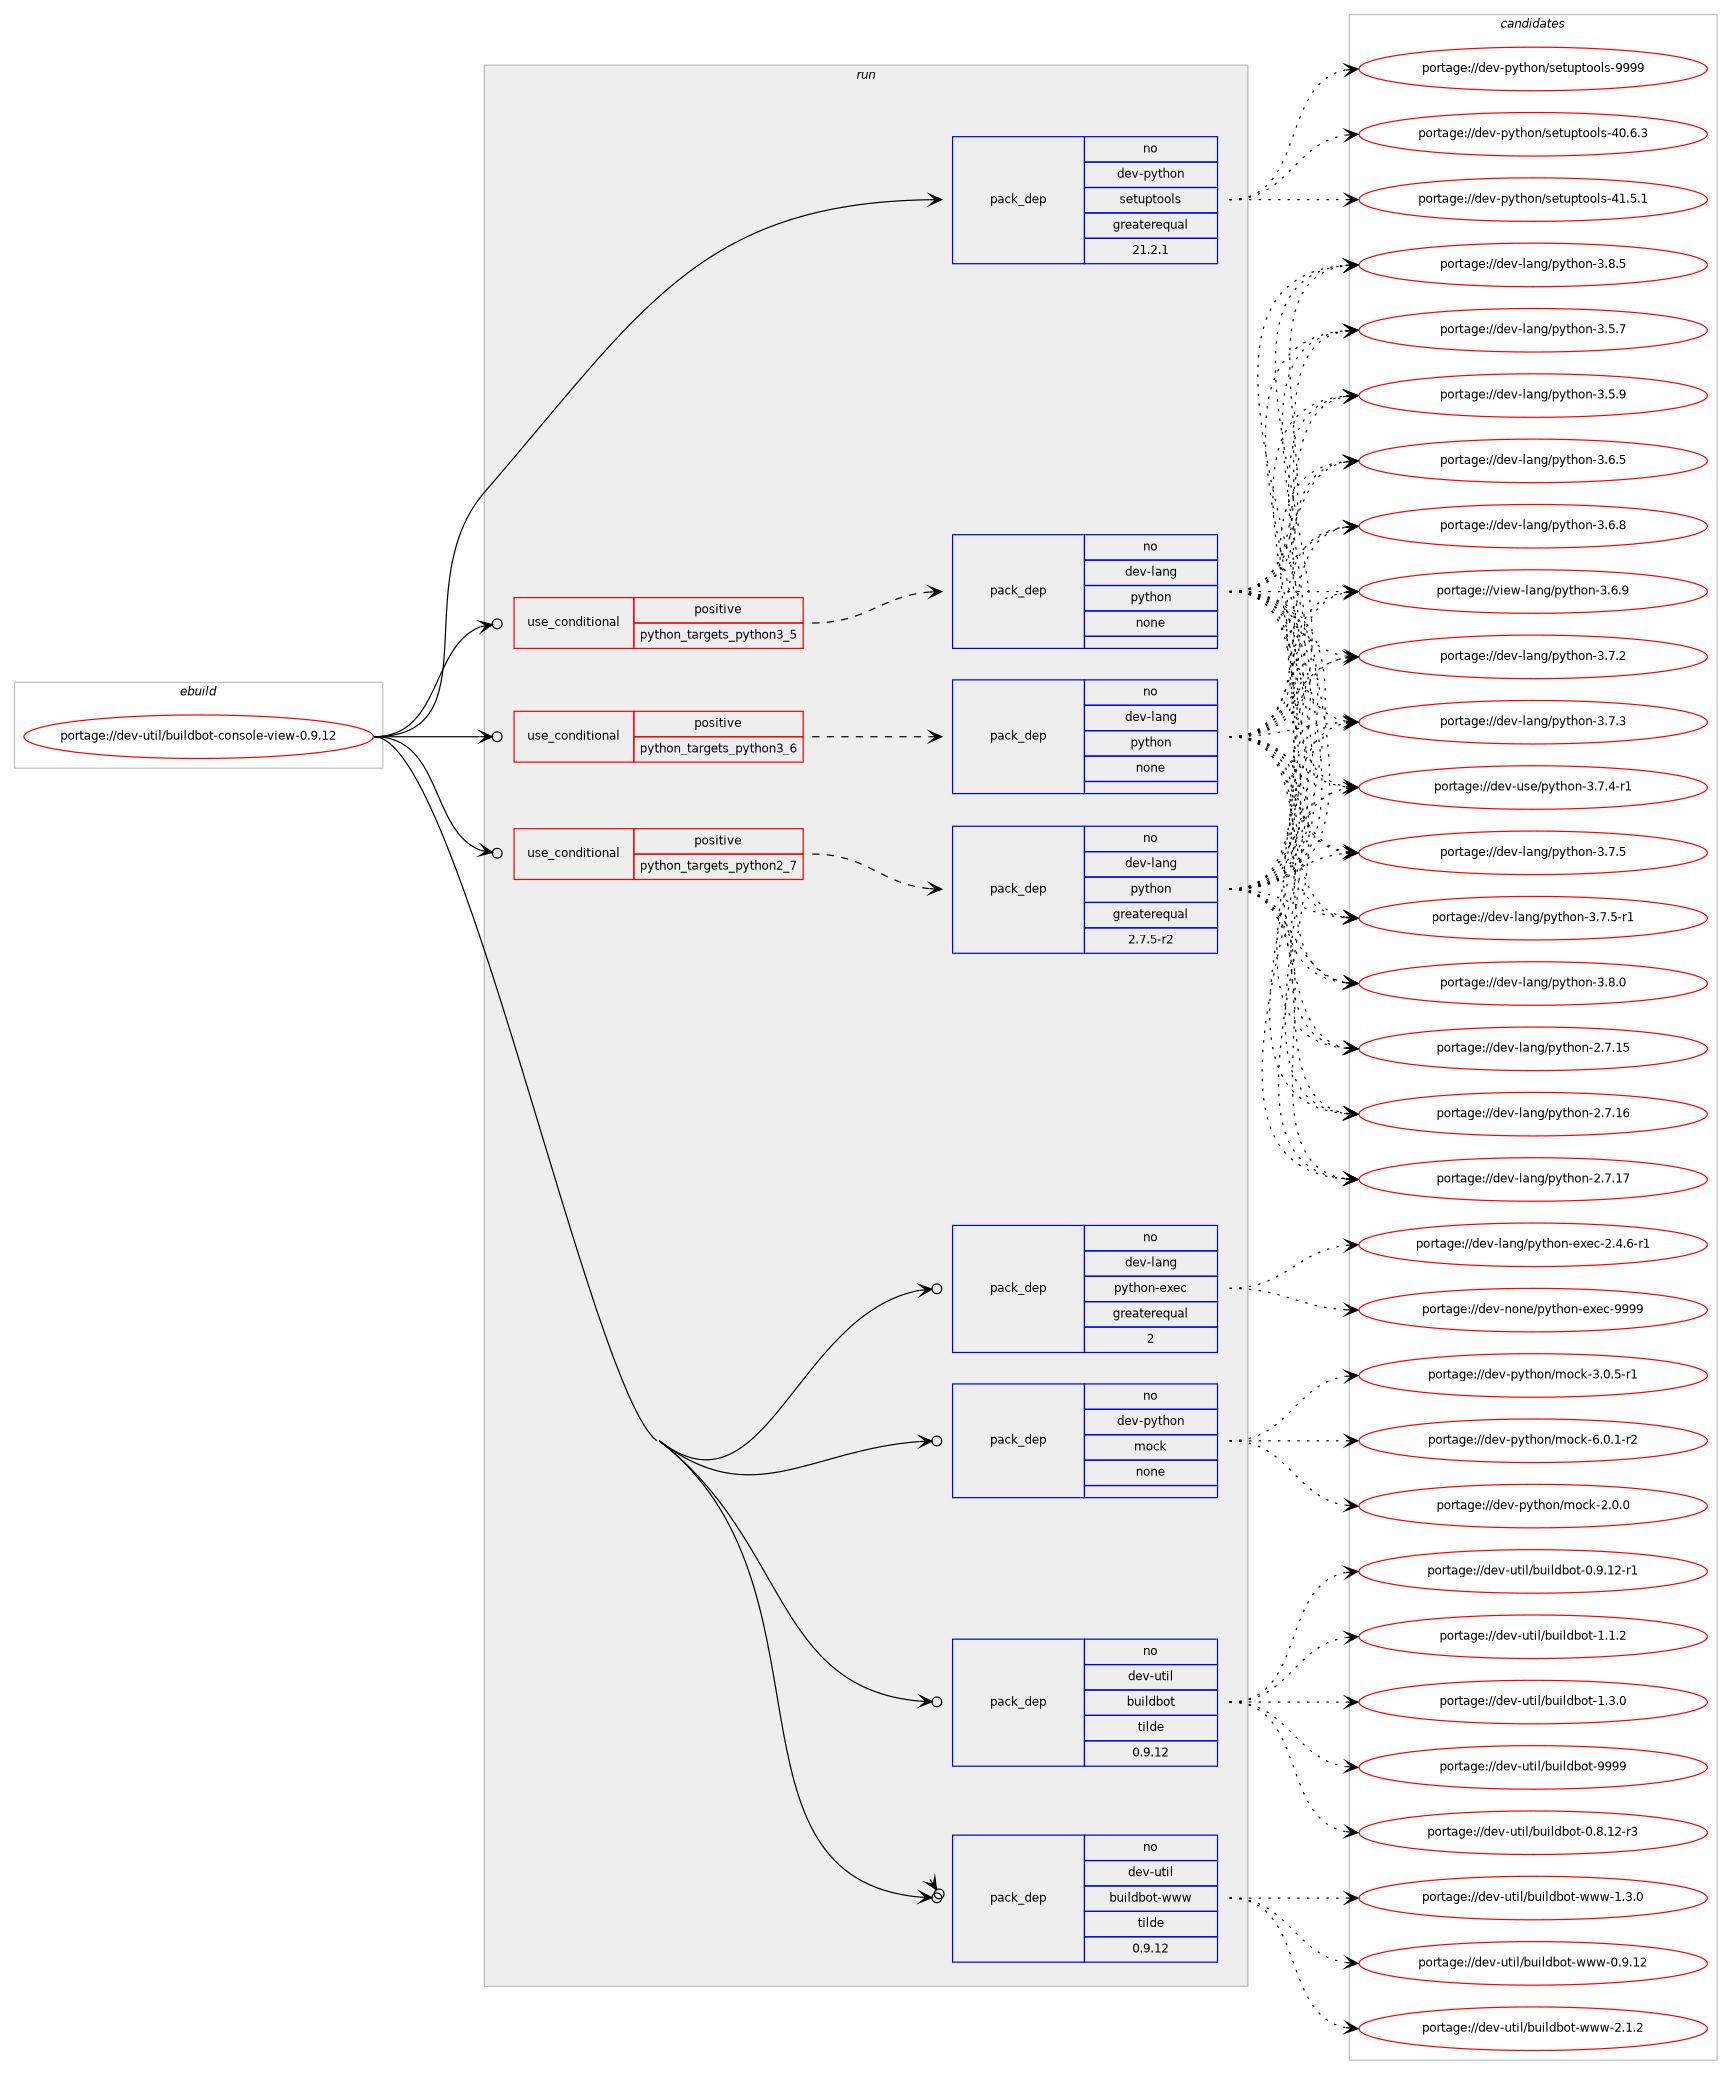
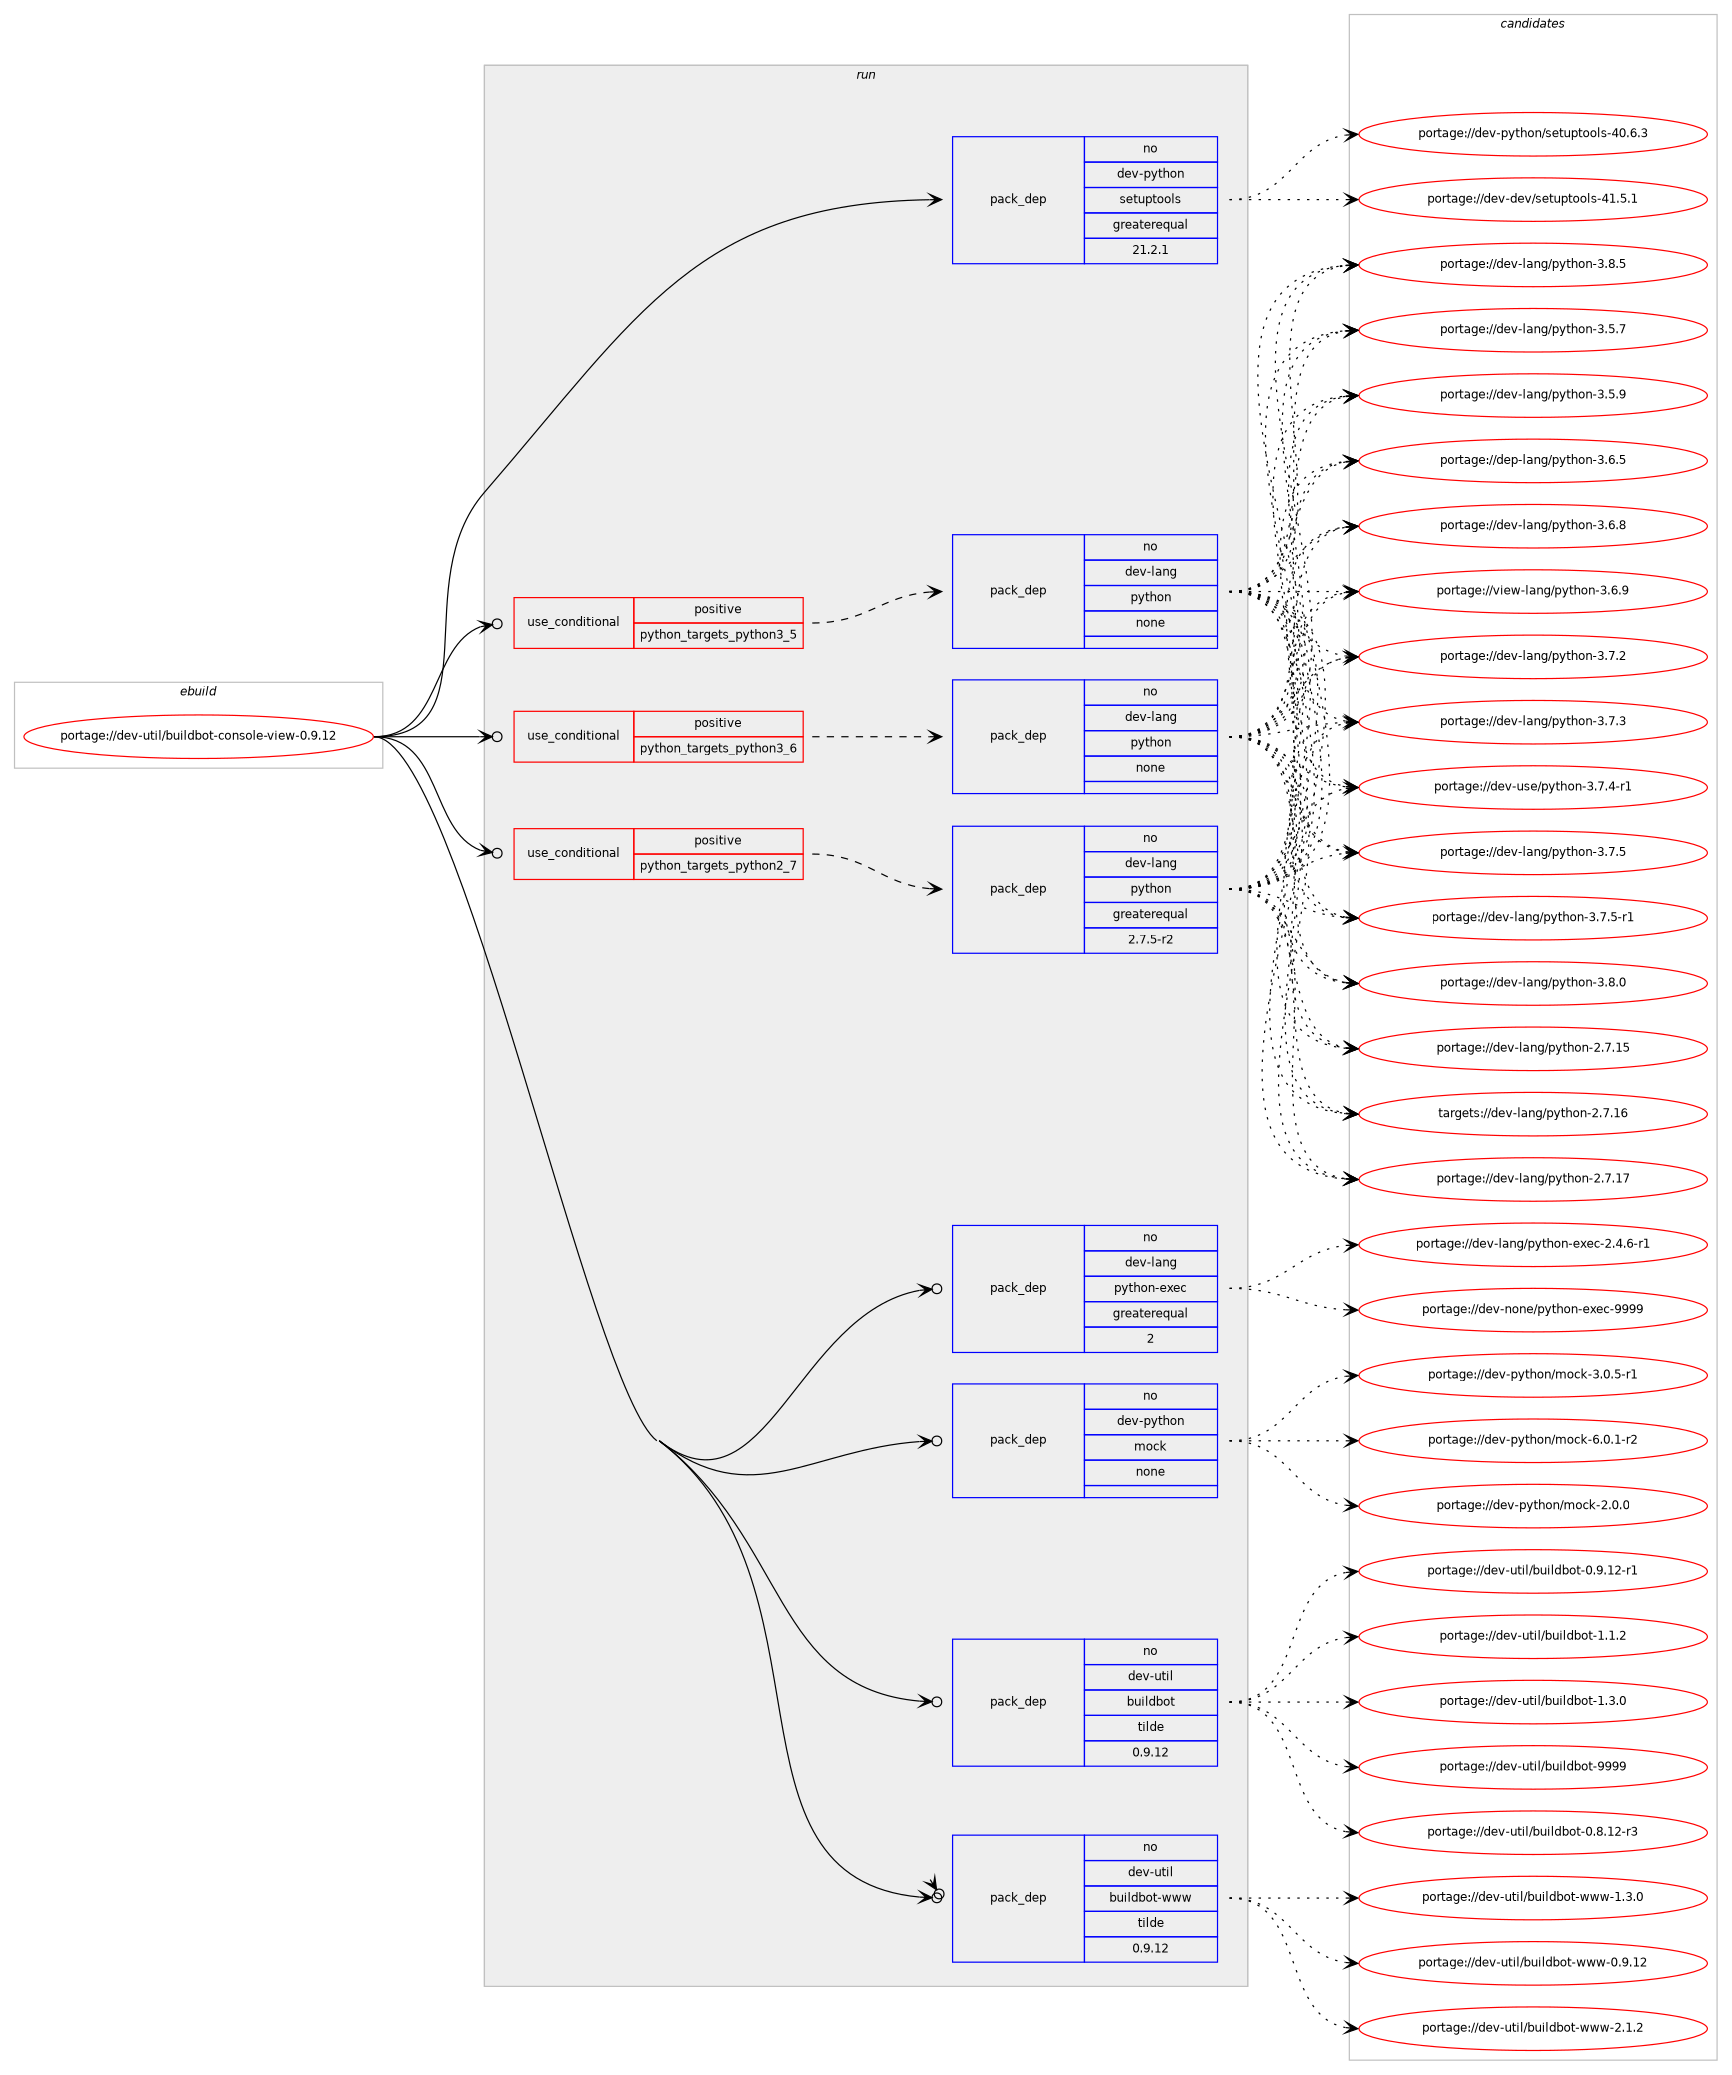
(1533, 69) -> none
(1533, 200) -> (1533, 200)
(1533, 461) -> (1533, 461)
(1533, 1114) -> (1533, 1114)
